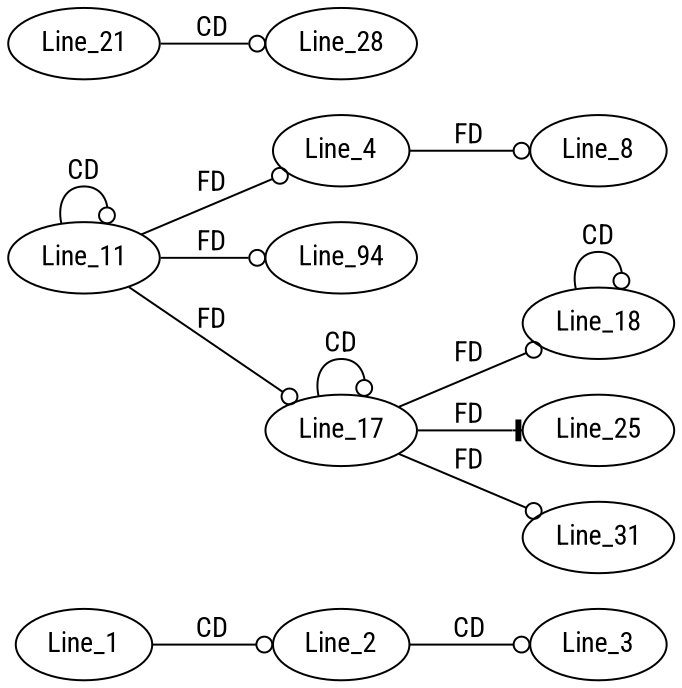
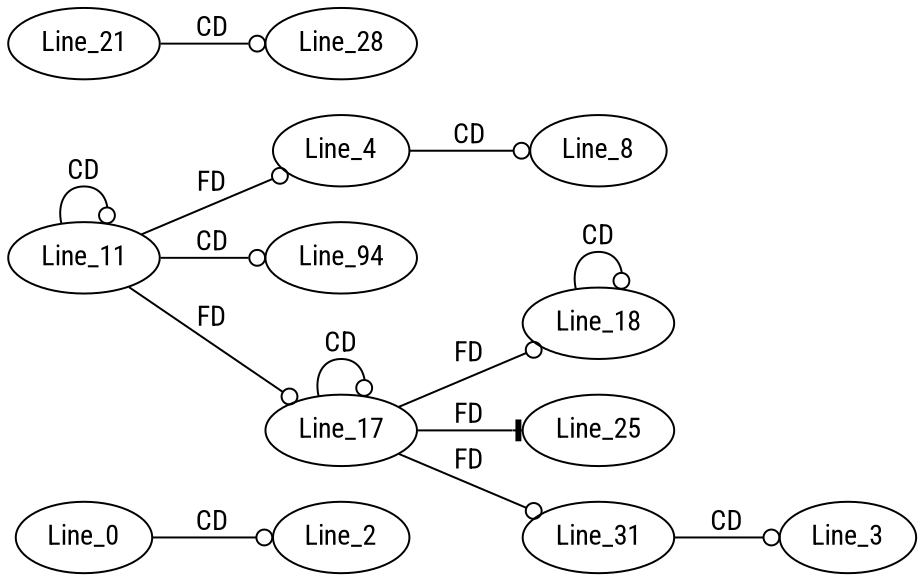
(470, 136) -> (470, 136)
(213, 243) -> (213, 243)
(84, 645) -> (84, 537)
(462, 645) -> (719, 537)
